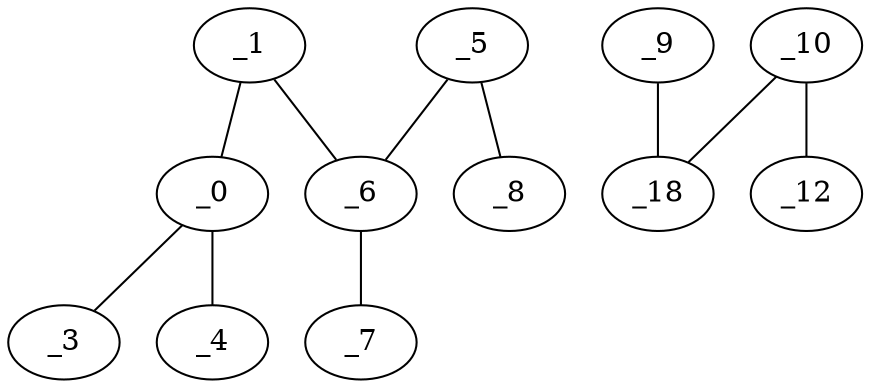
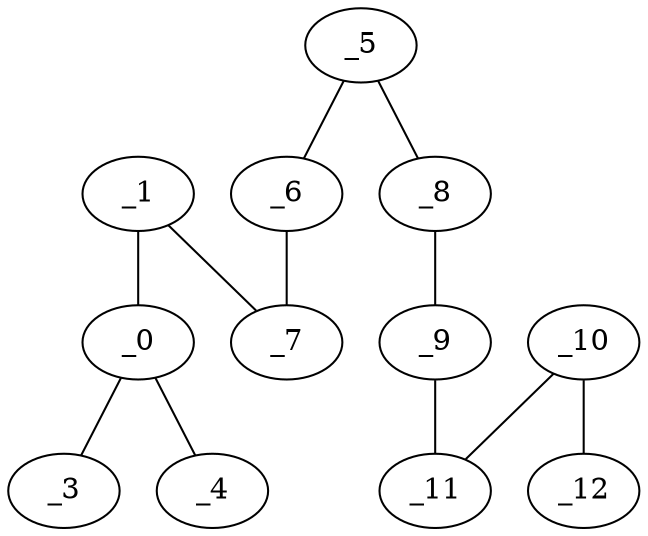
(305, 120) -> (212, 268)
(658, 194) -> (435, 491)
none -> (435, 268)
